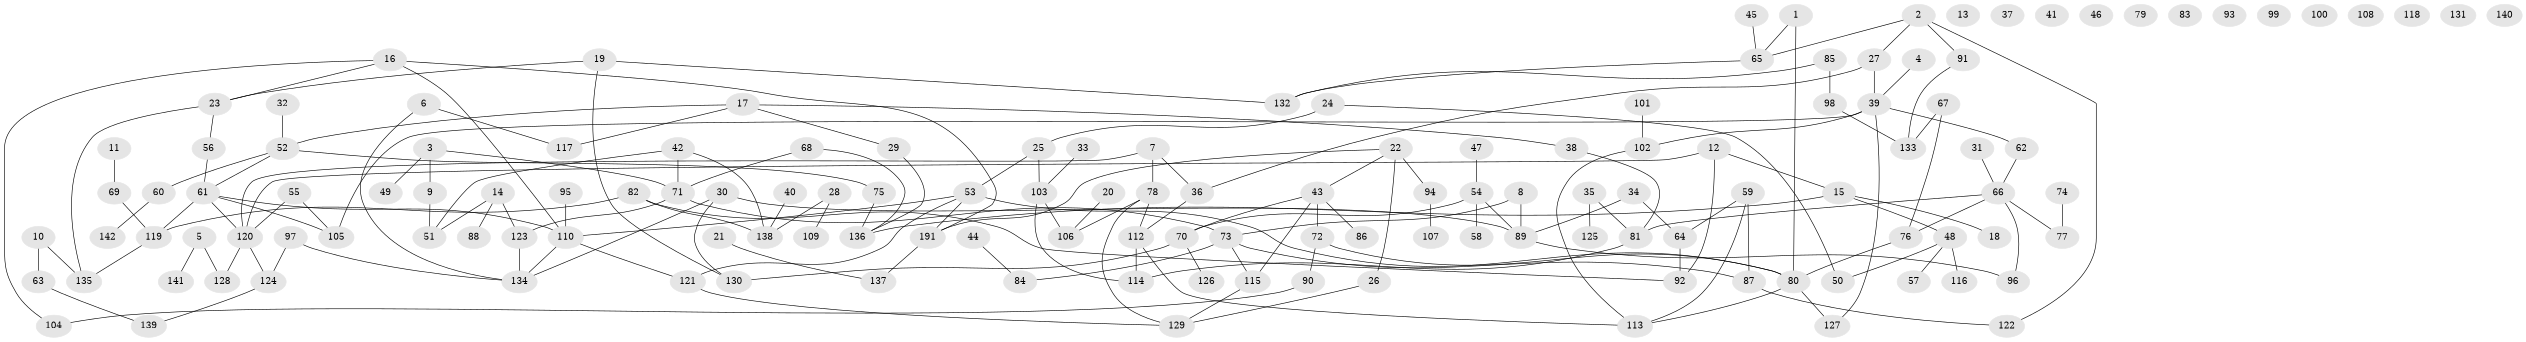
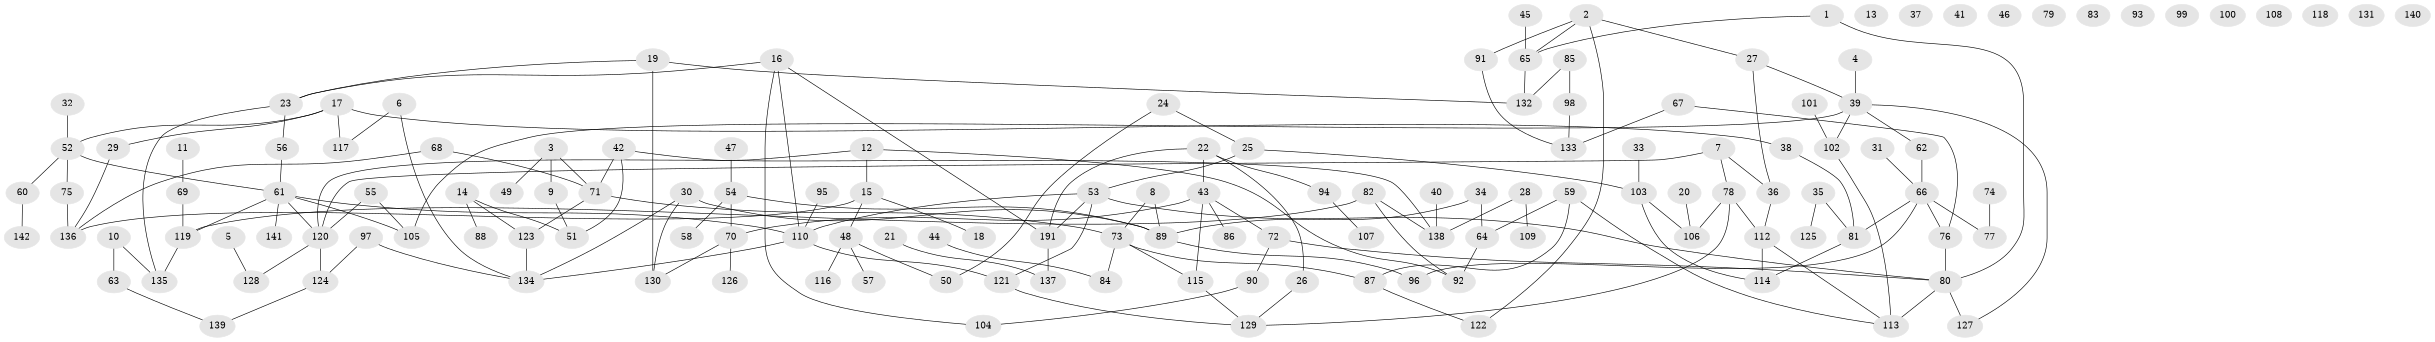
(188, 260) -> (277, 215)
